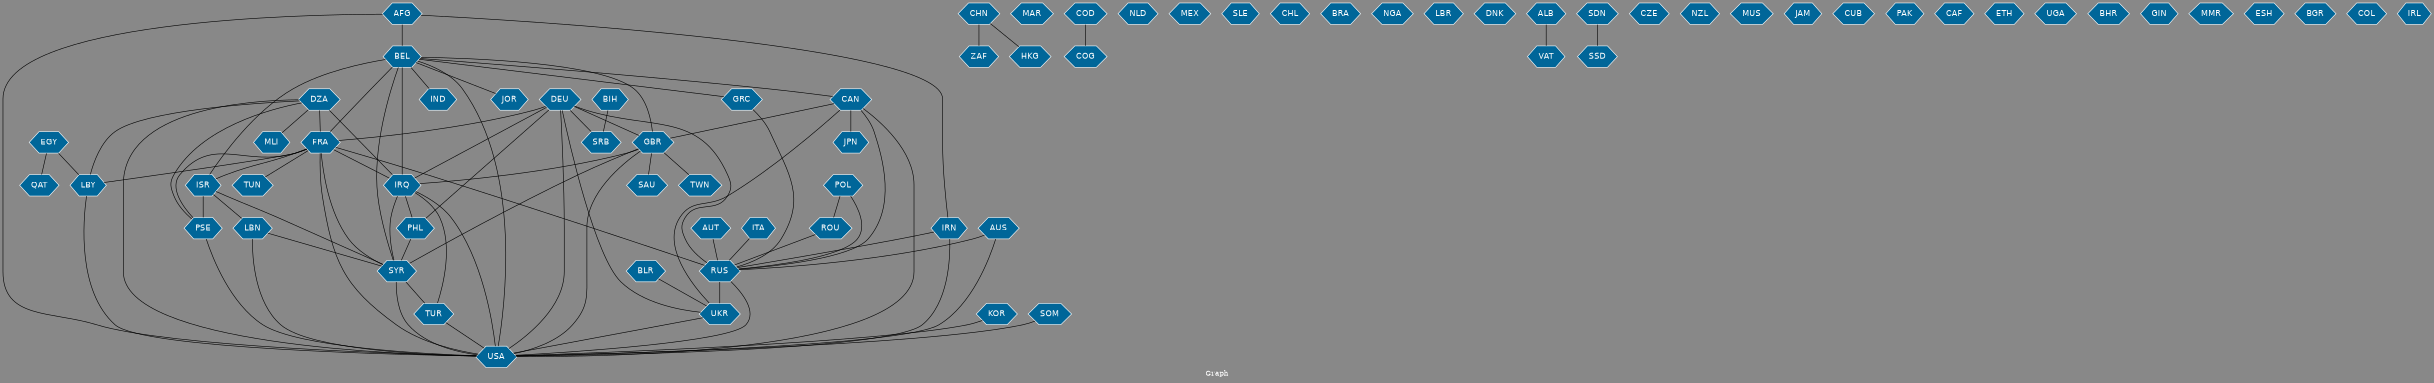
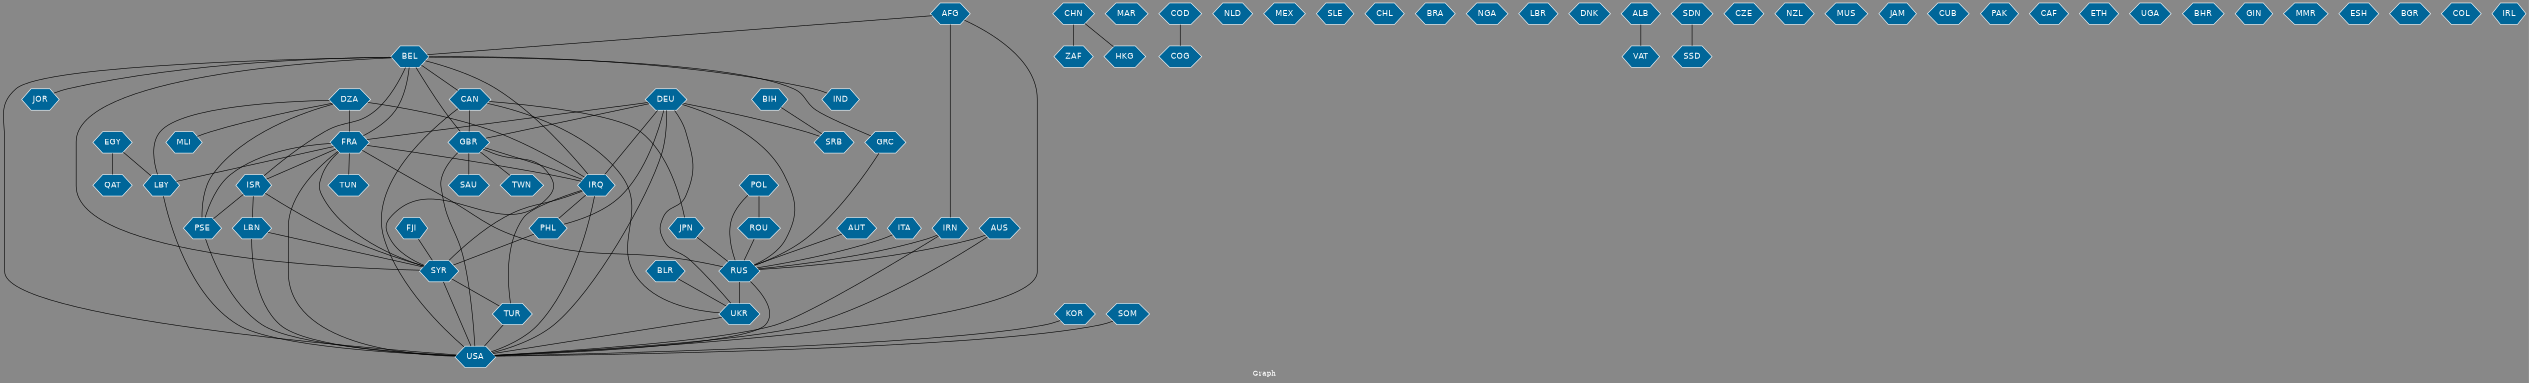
none -> (412, 228)
(869, 238) -> (712, 249)
(145, 302) -> none
